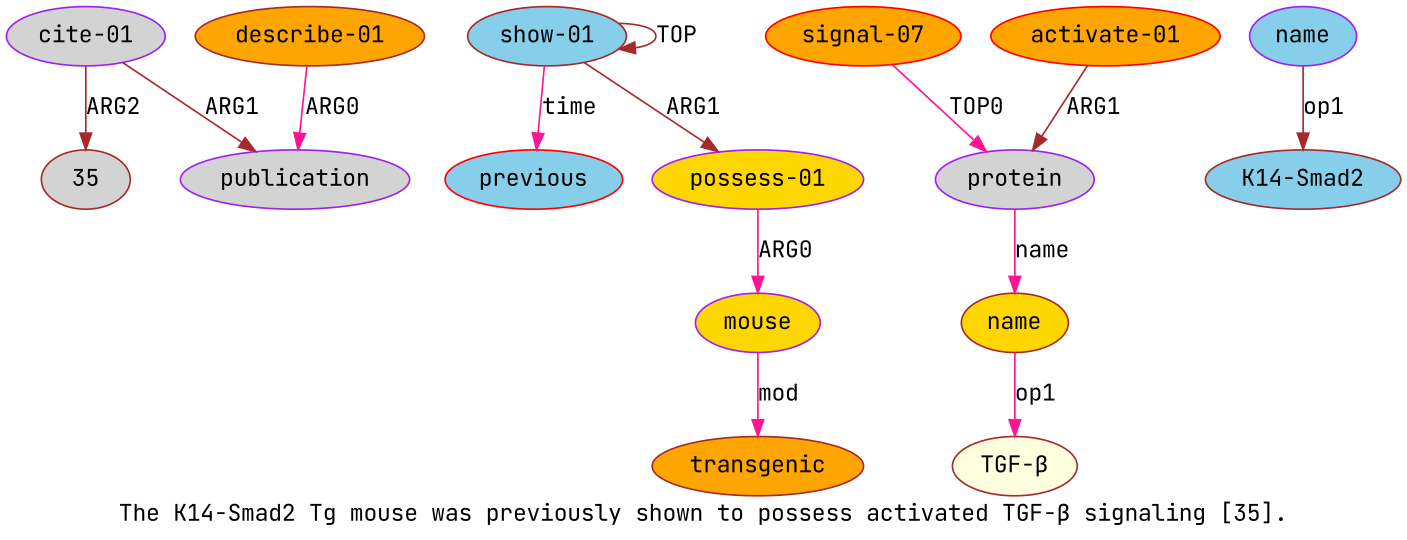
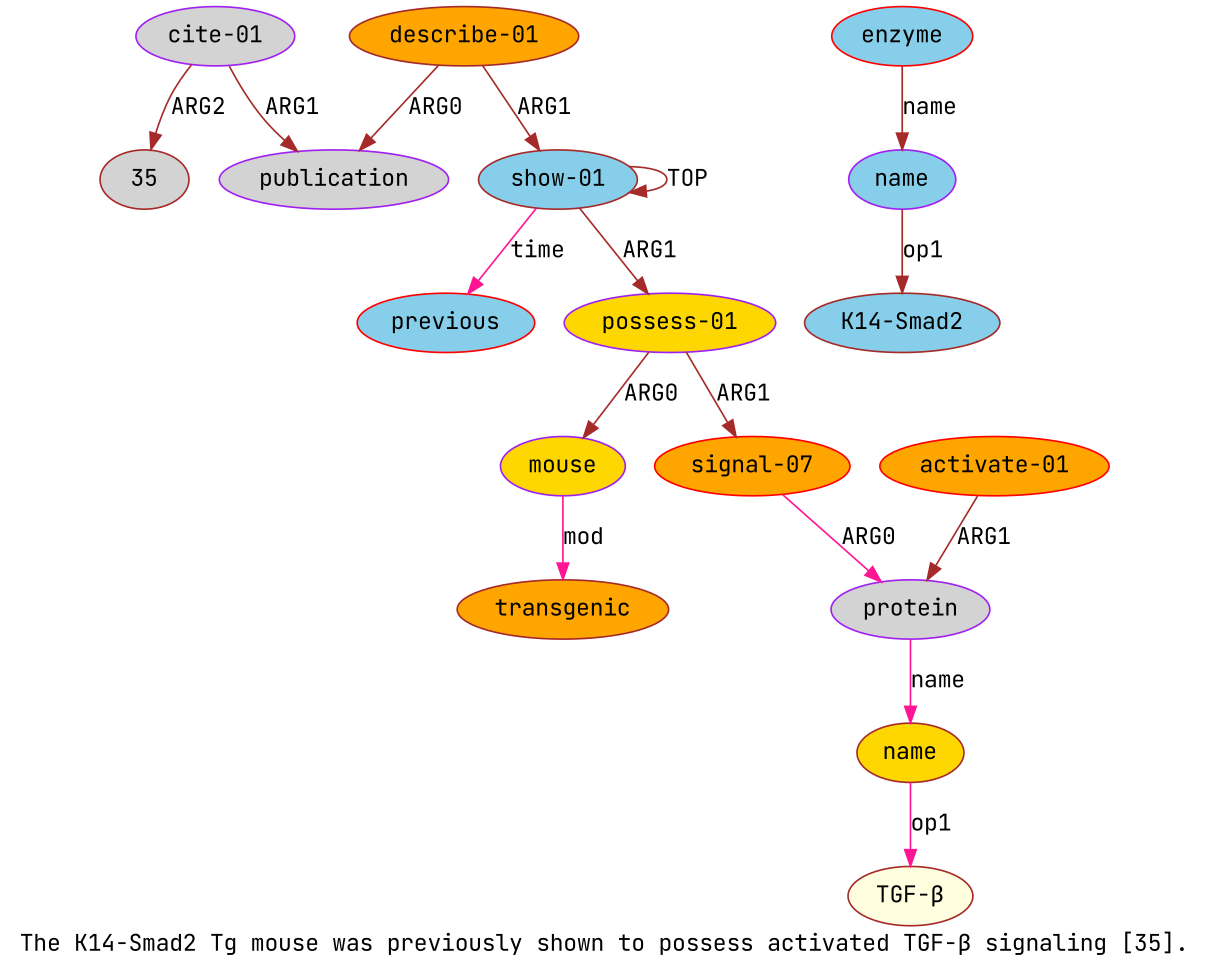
none -> (902, 36)
(303, 100) -> (405, 102)
none -> (506, 101)
(977, 108) -> (869, 538)
(758, 243) -> (621, 388)
none -> (707, 387)
